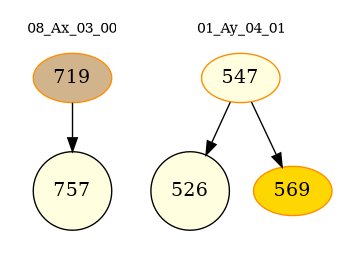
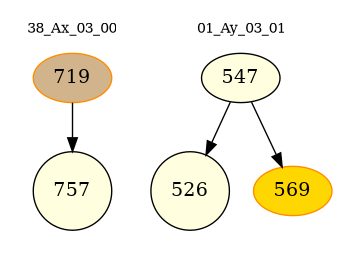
(73, 29) -> (73, 29)
(241, 29) -> (241, 29)
(241, 78) -> (241, 78)
